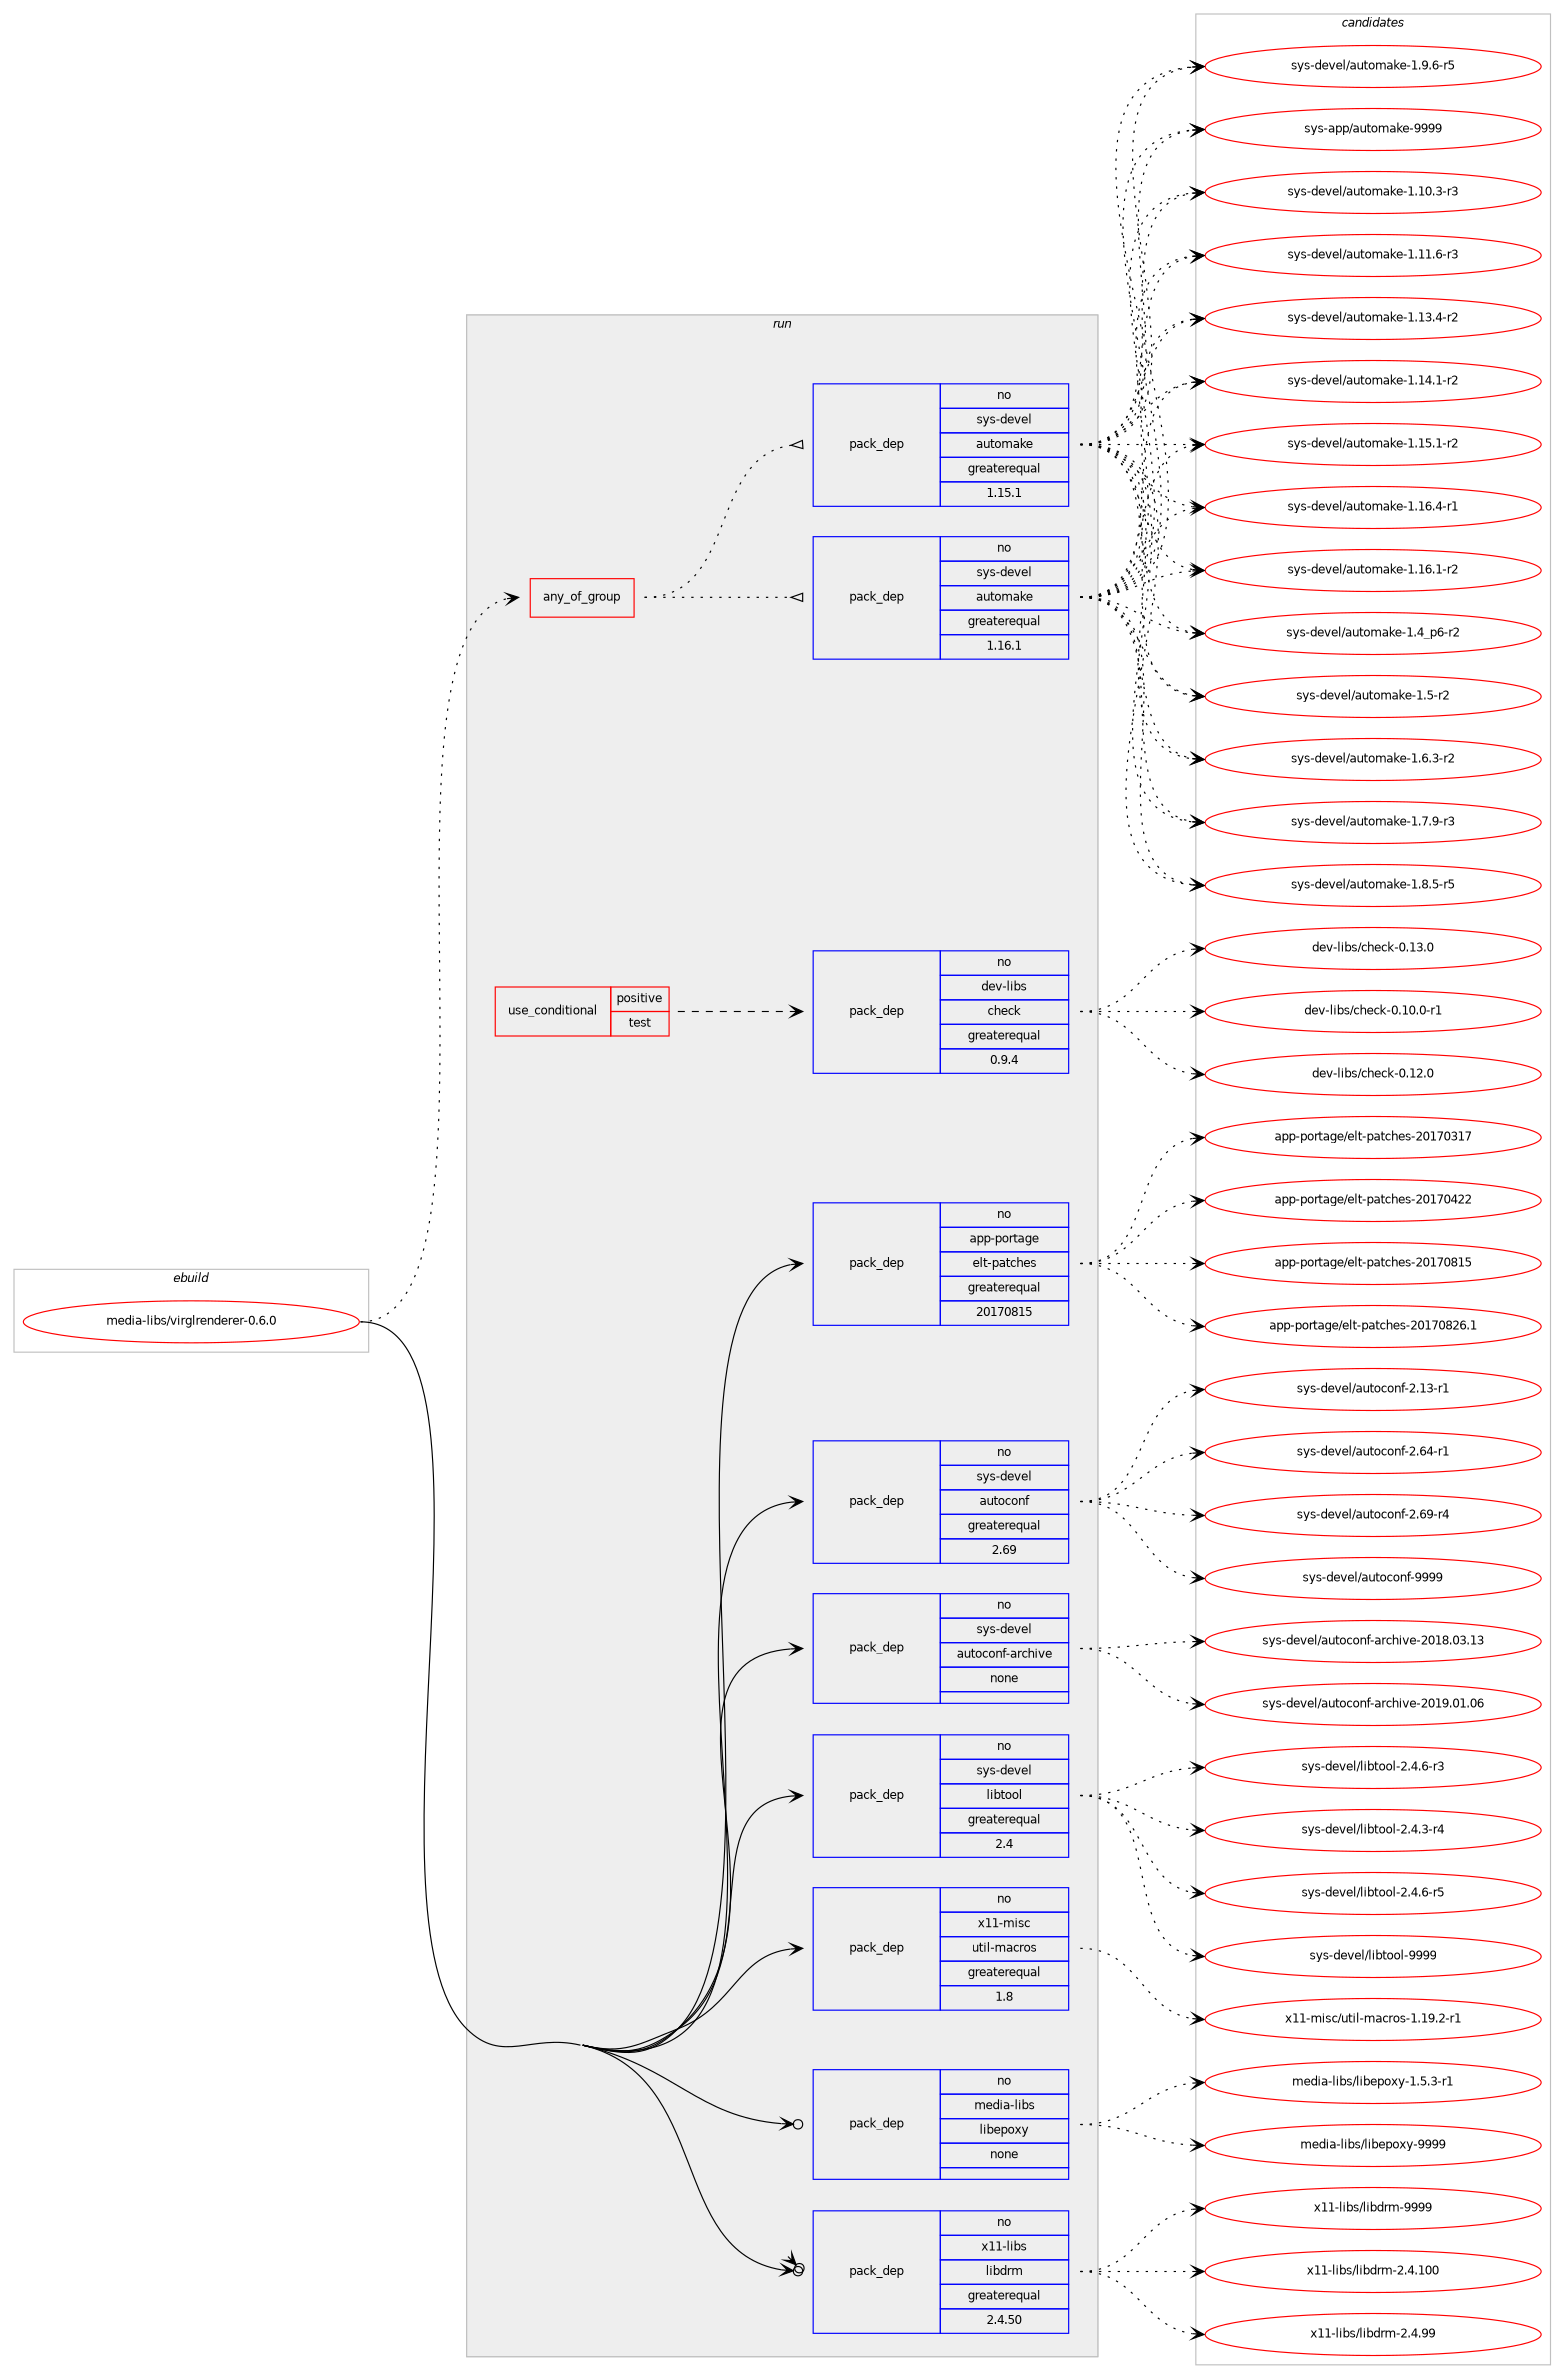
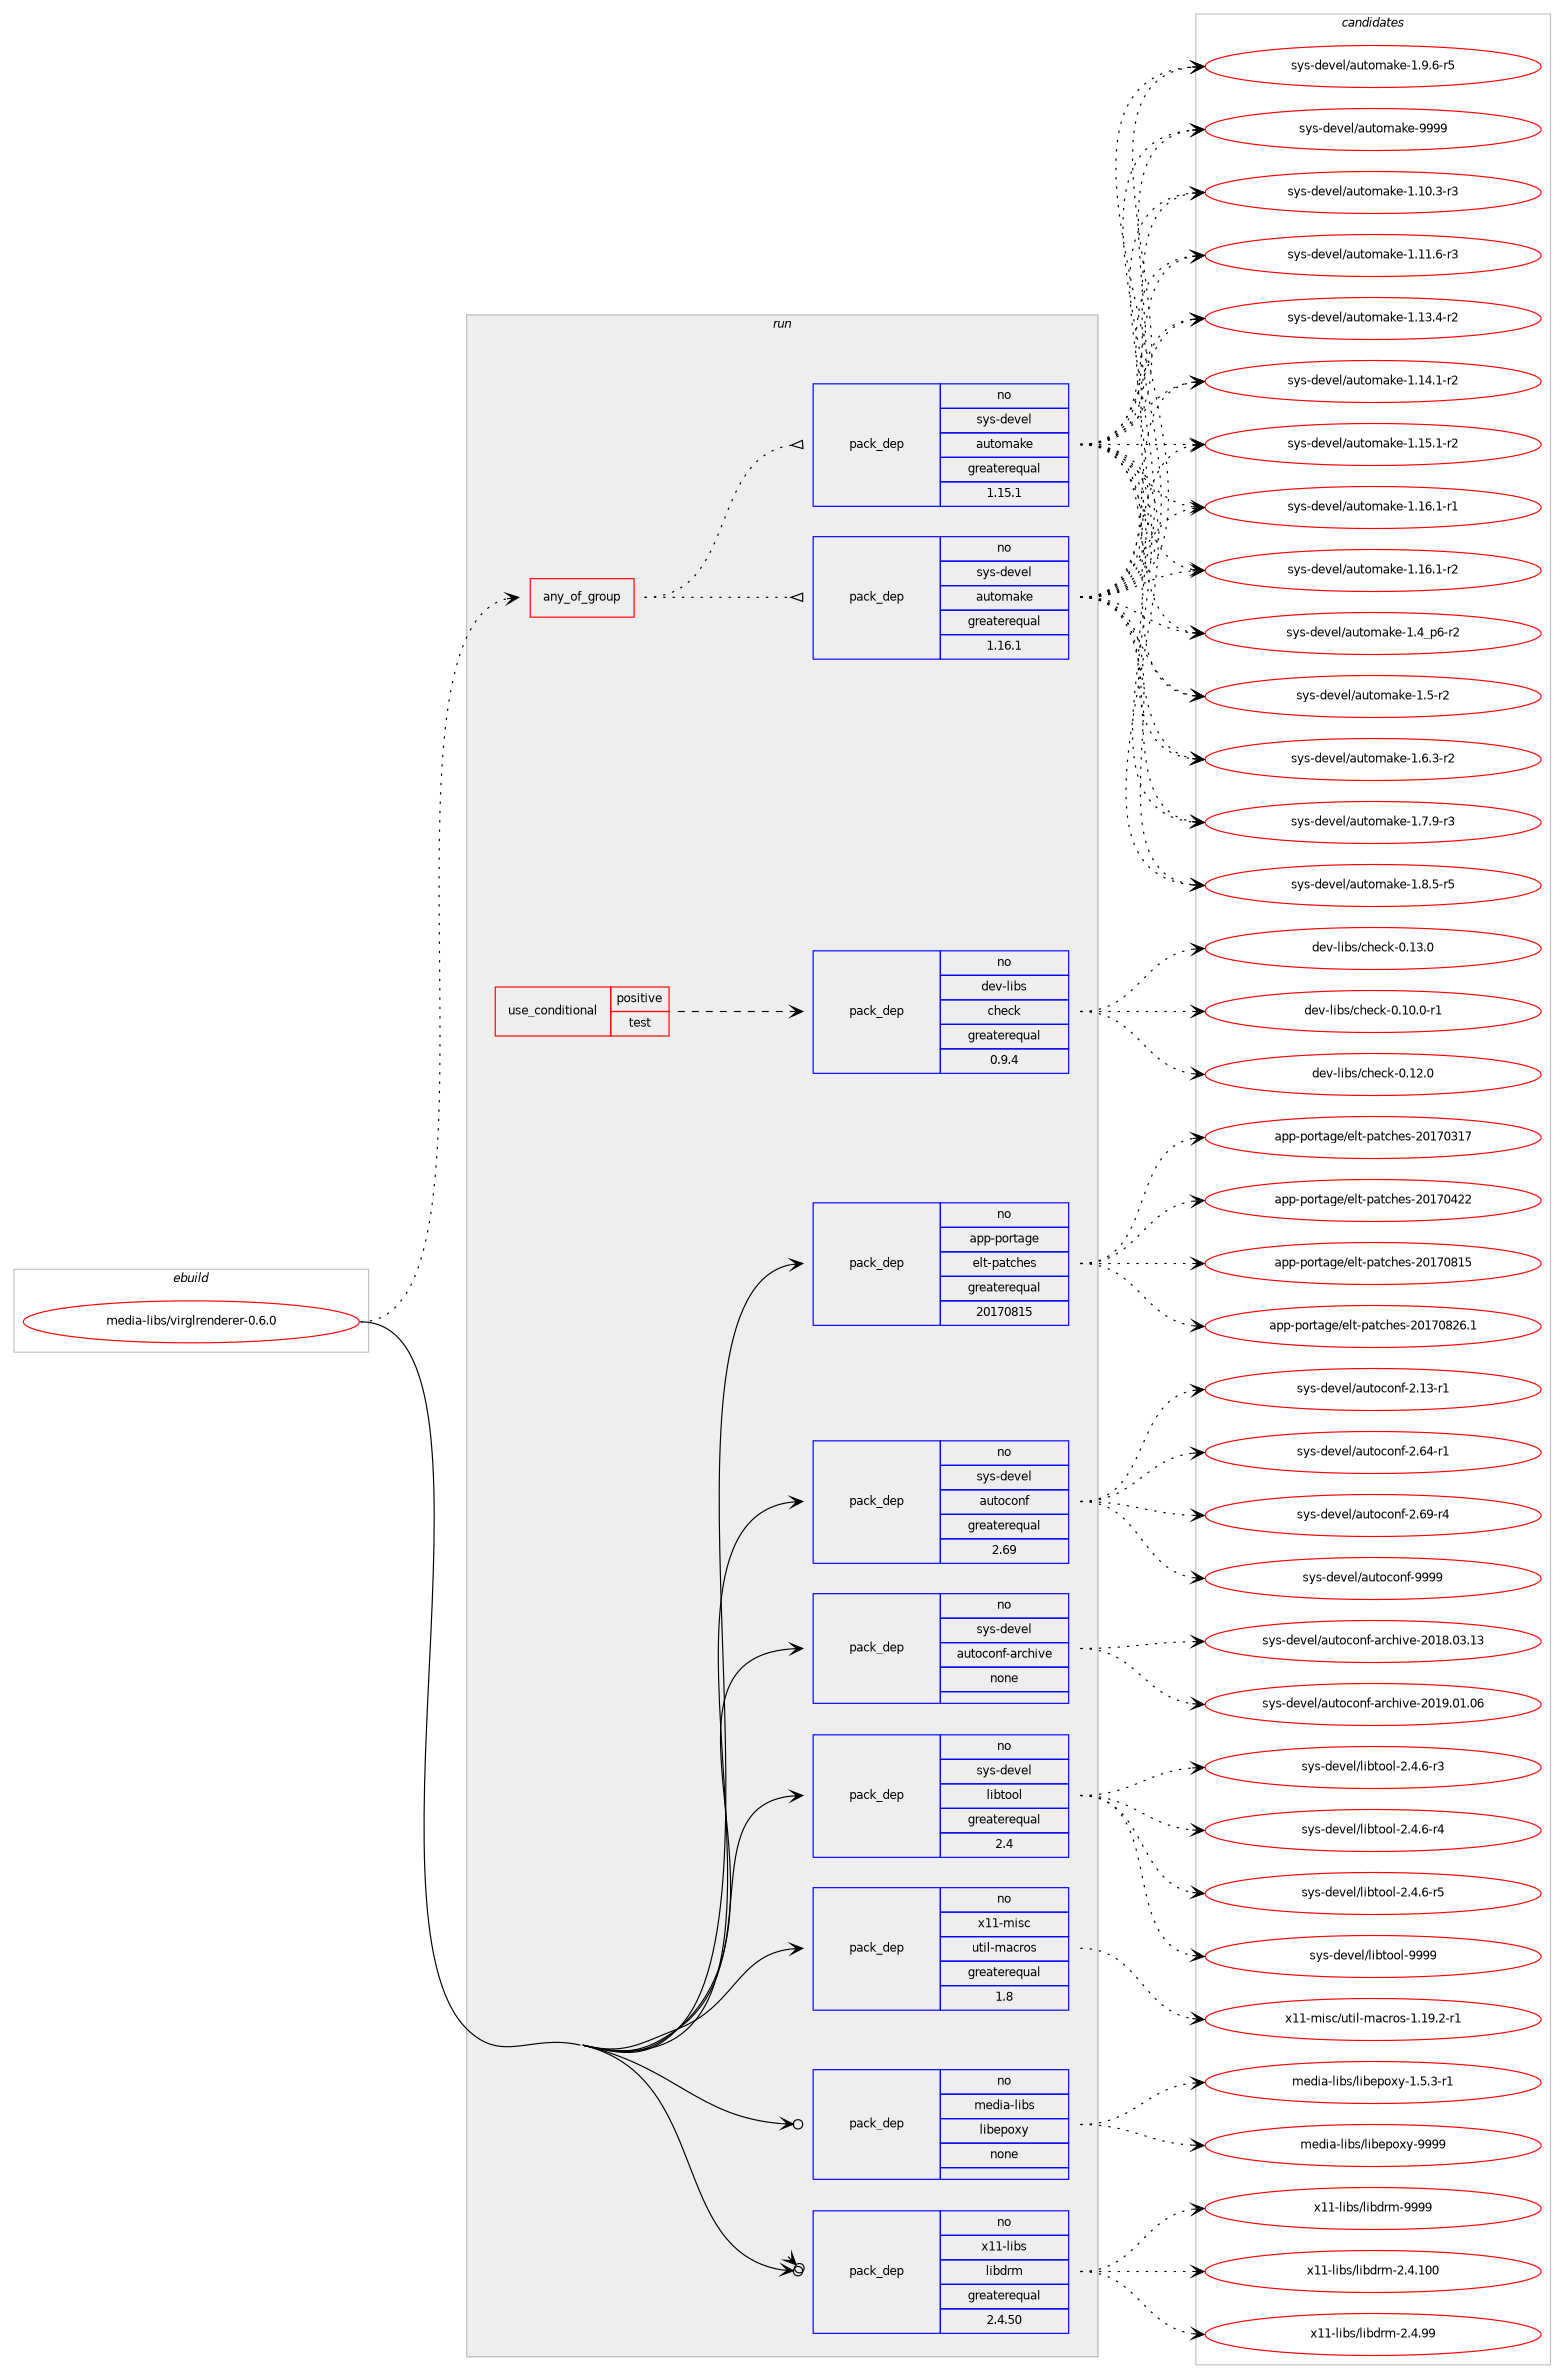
(1373, 130) -> (1373, 130)
(1373, 508) -> (1373, 508)
(1373, 1831) -> (1373, 1831)
